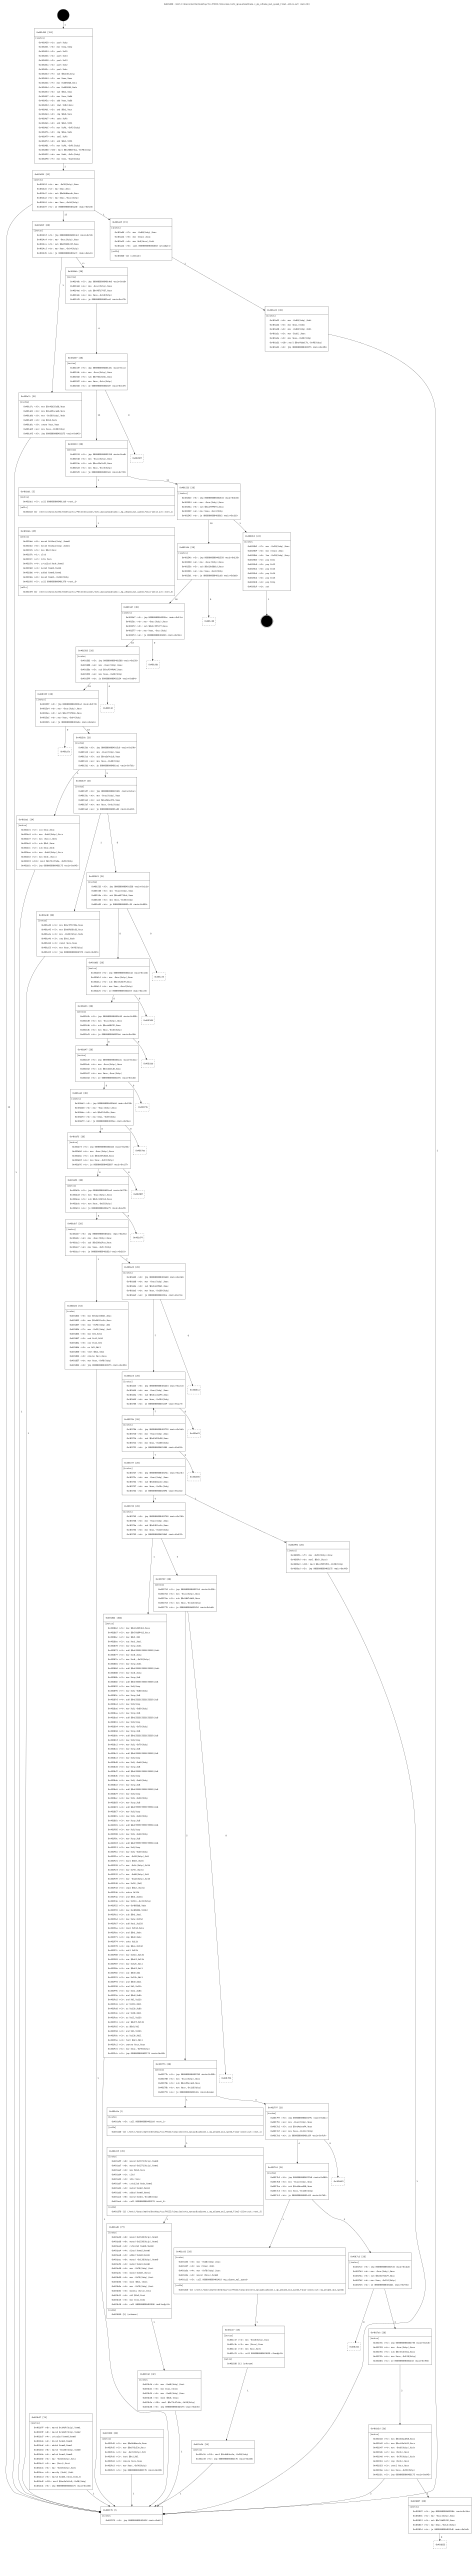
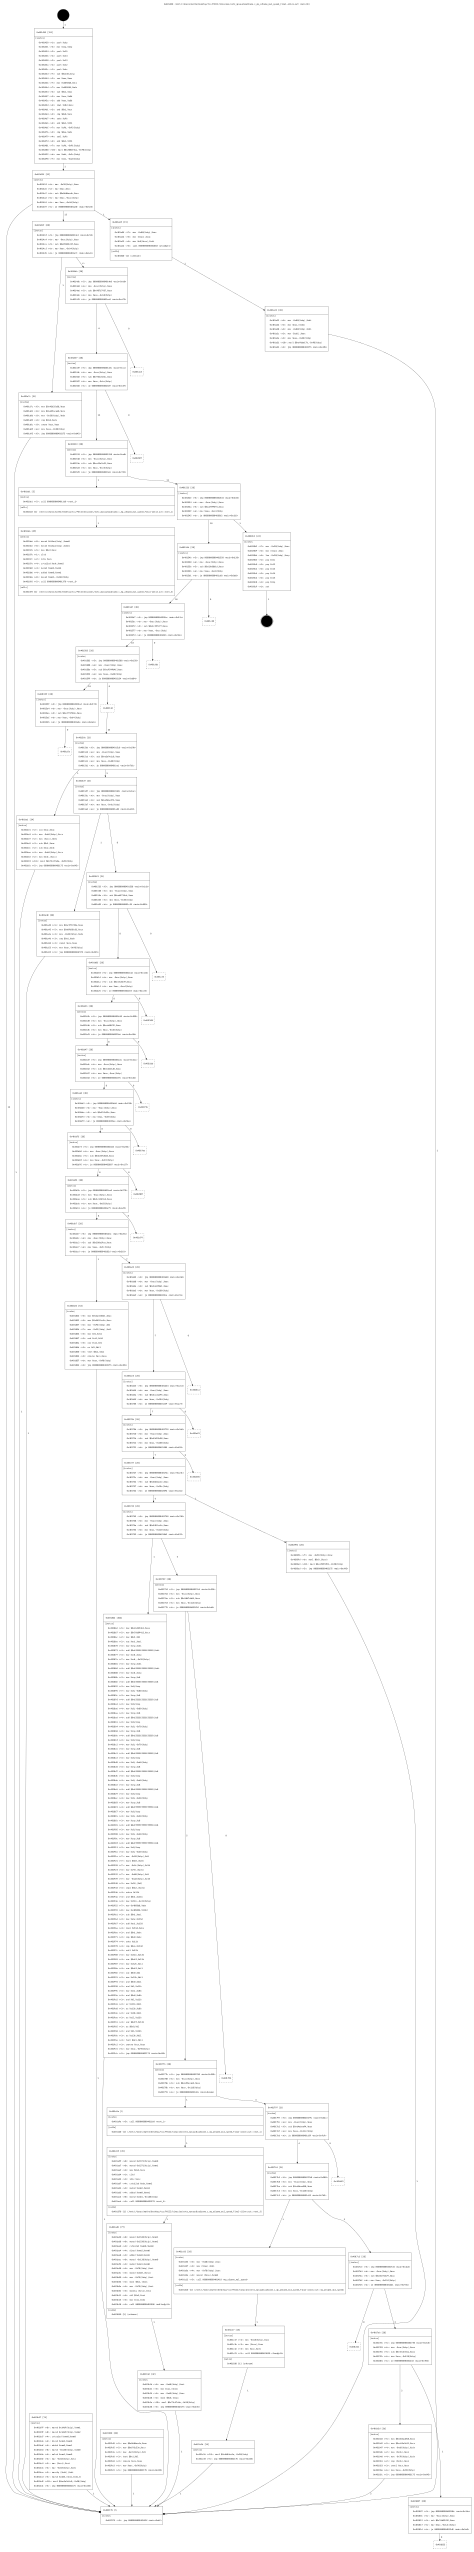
none -> (137, 372)
(86, 729) -> (107, 722)
(154, 1412) -> (151, 1411)
(422, 2487) -> (436, 2425)
